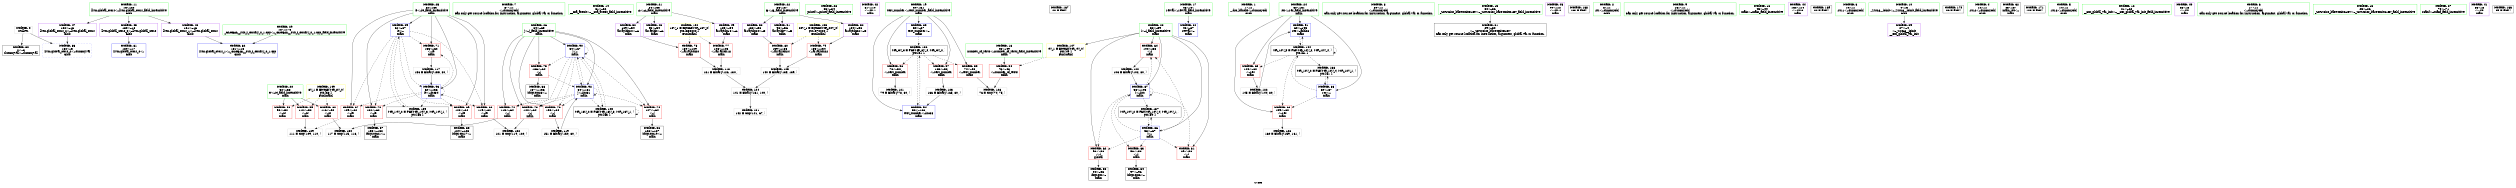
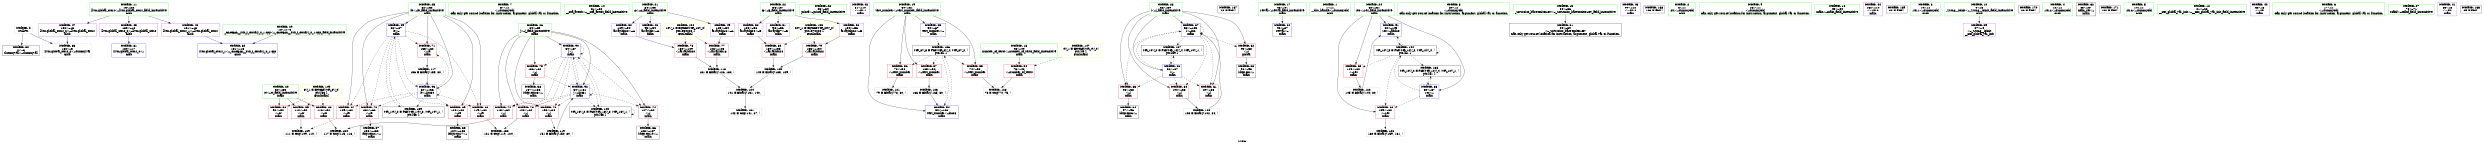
(2365, 9) -> none
(1113, 38) -> (1122, 40)
(1127, 142) -> none
